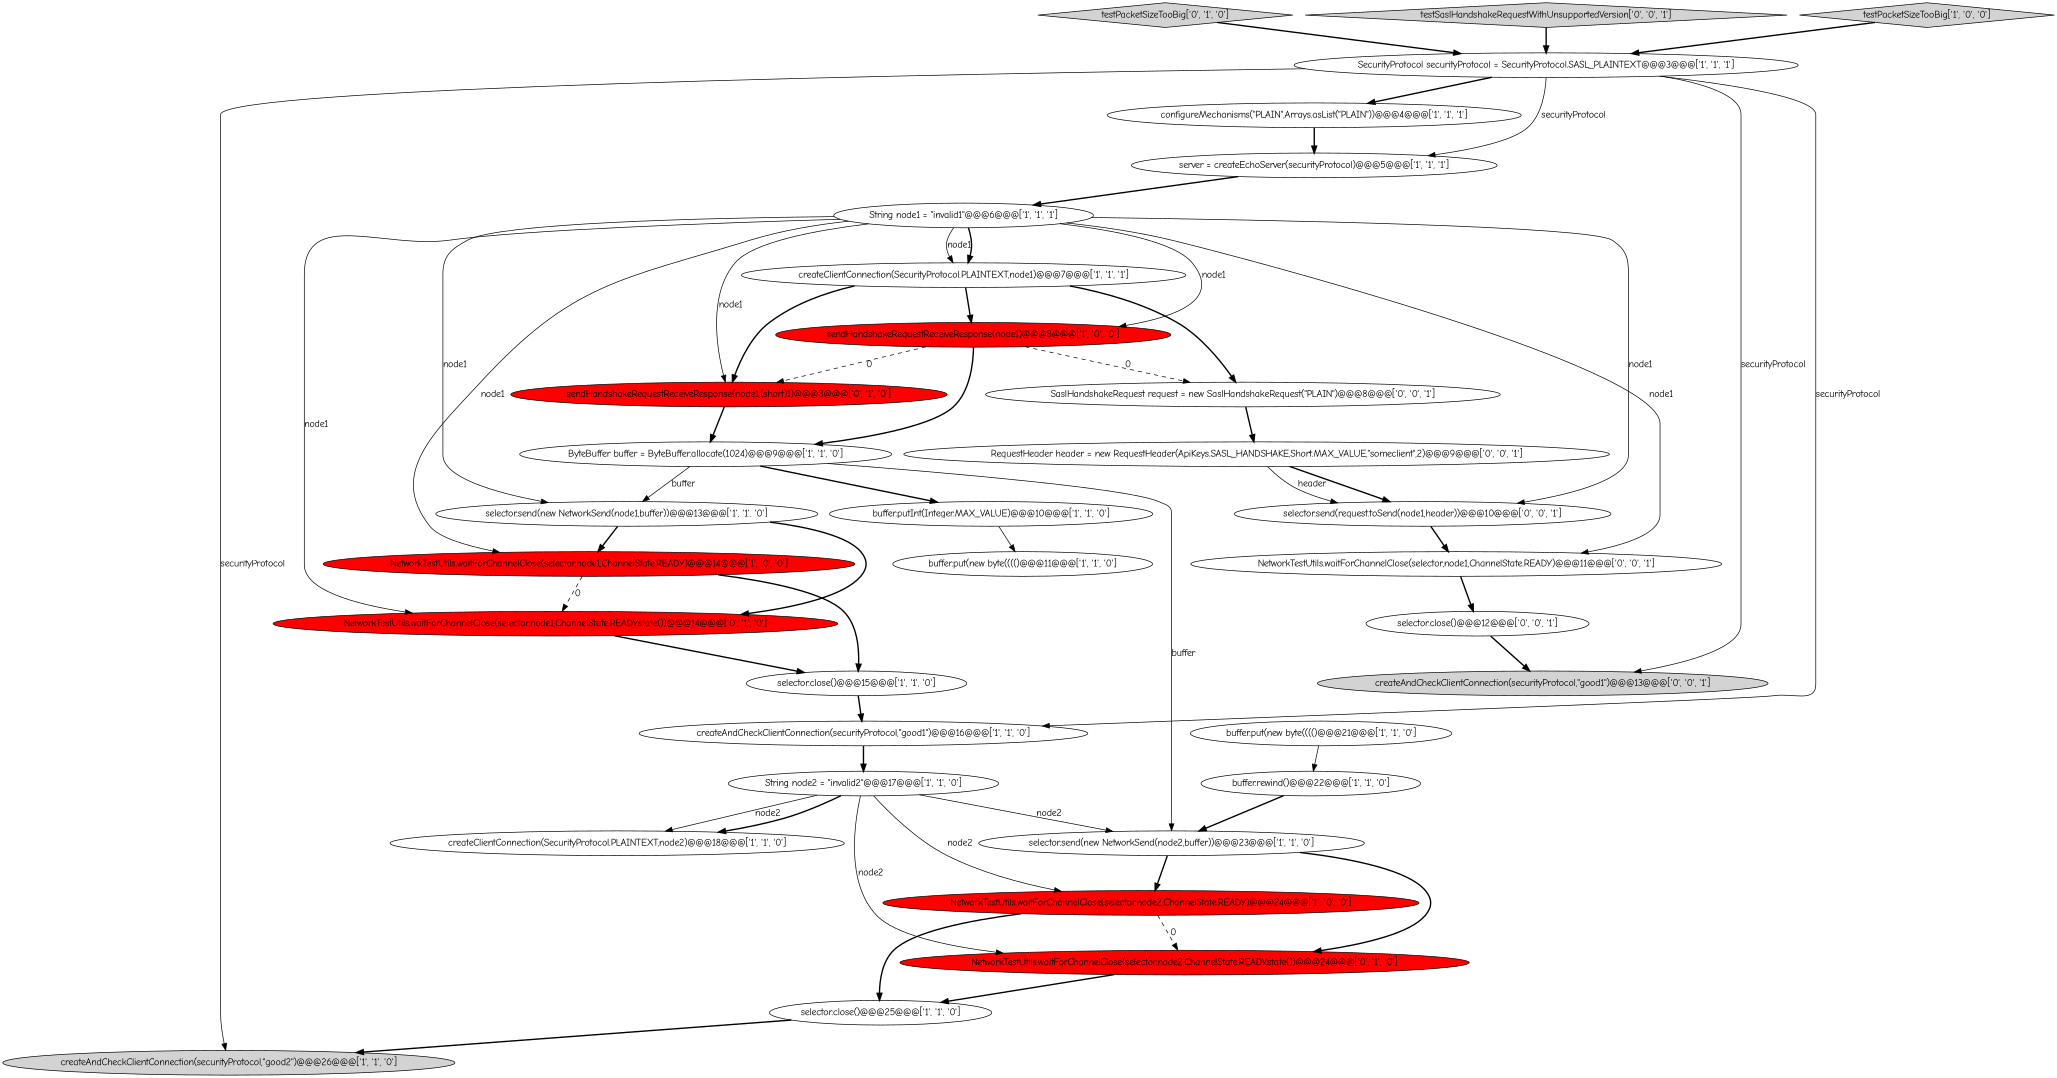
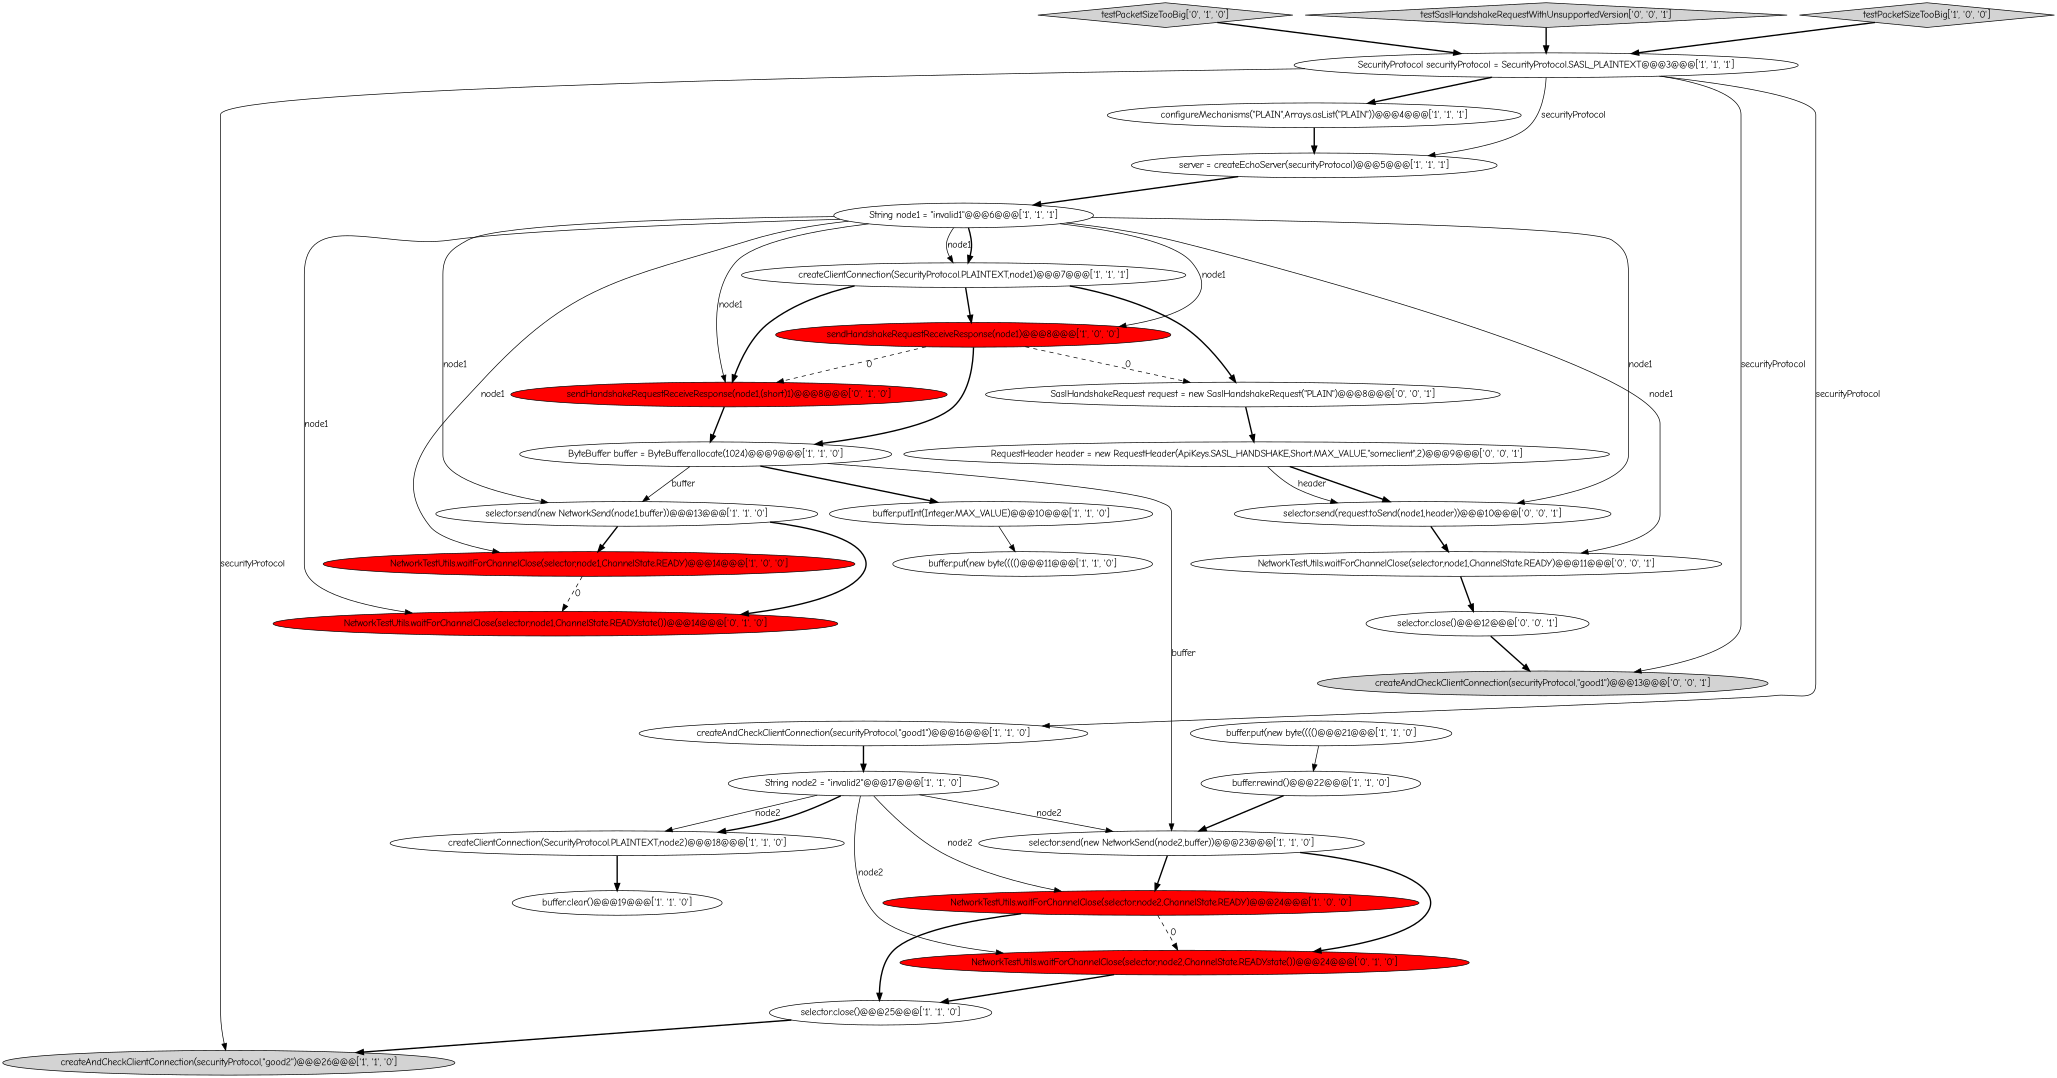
(857, 683) -> none
none -> (617, 903)
